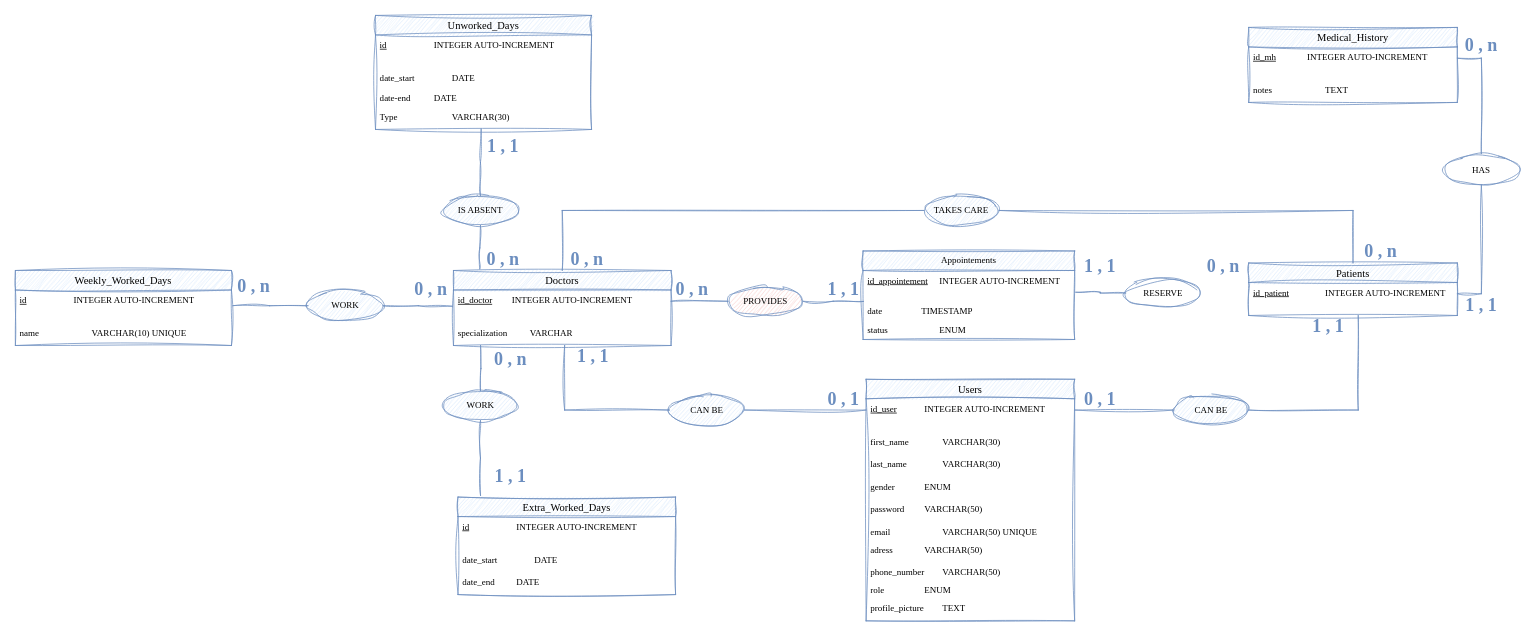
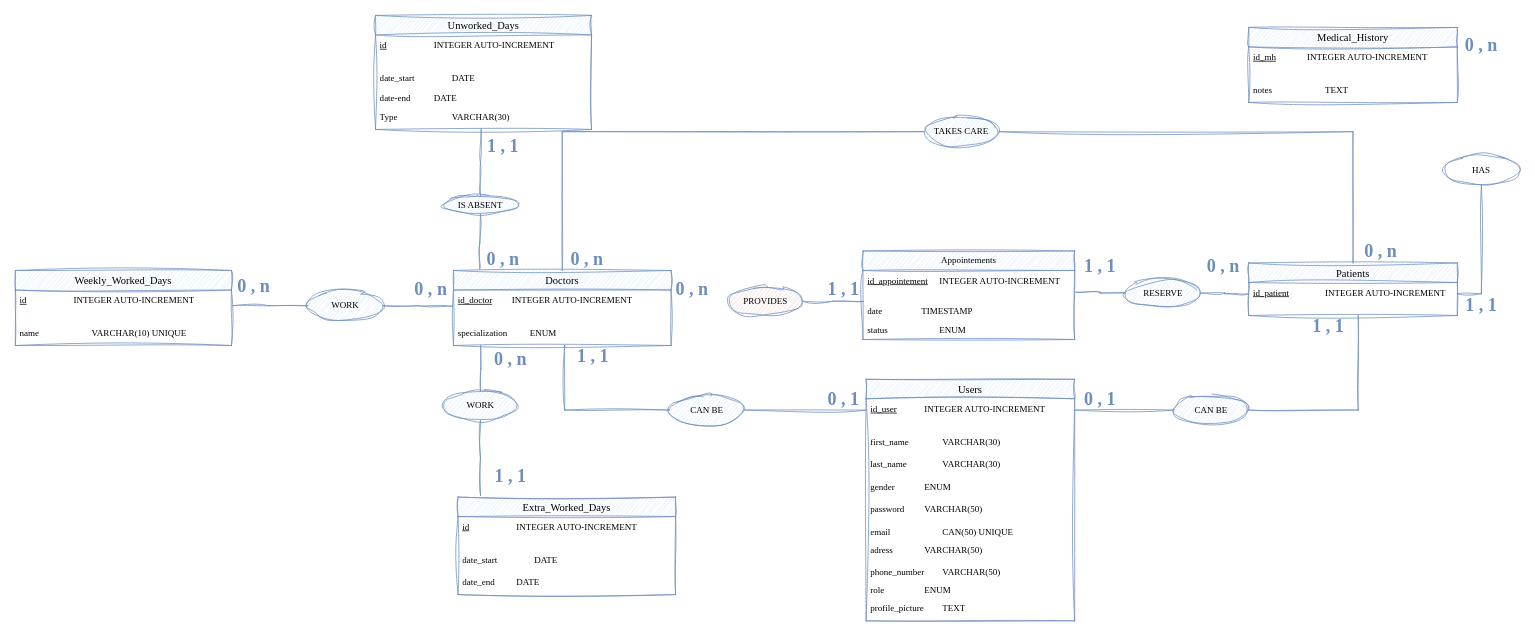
(1481, 92) -> none
(480, 210) -> (480, 205)
(961, 210) -> (961, 132)
(1163, 293) -> (1163, 293)
none -> (1224, 294)
(699, 301) -> none
(511, 334) -> (504, 334)
(932, 532) -> (922, 532)
